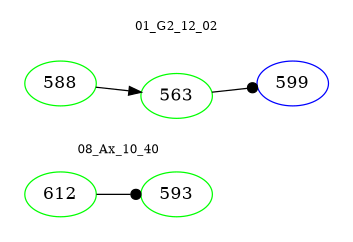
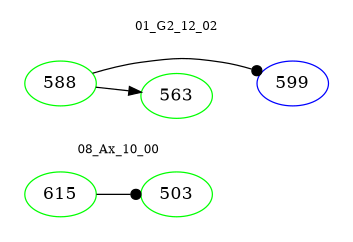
(230, 90) -> (172, 59)
(119, 150) -> (119, 150)
(61, 194) -> (61, 194)
(177, 194) -> (177, 194)
